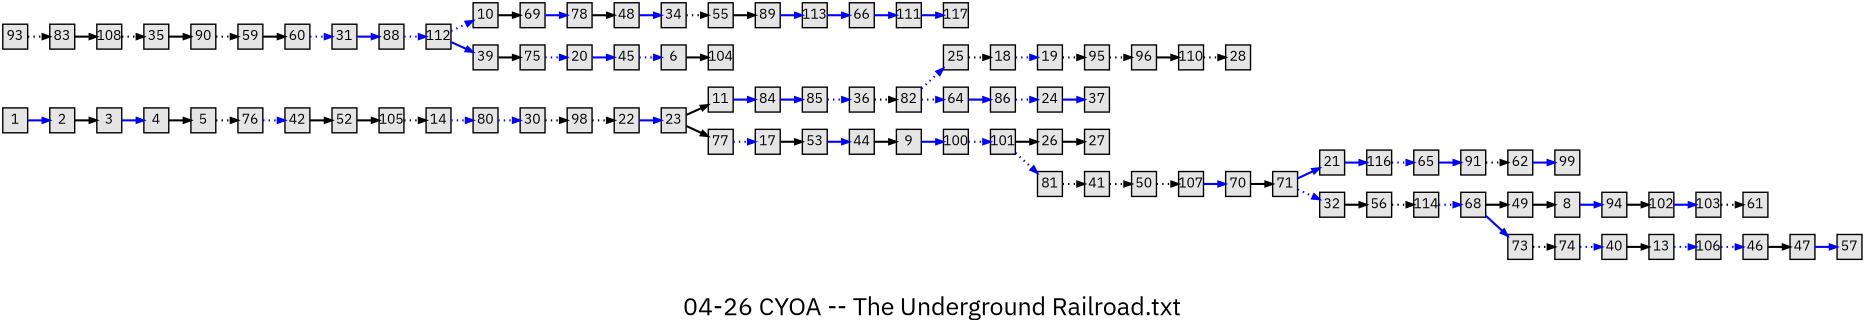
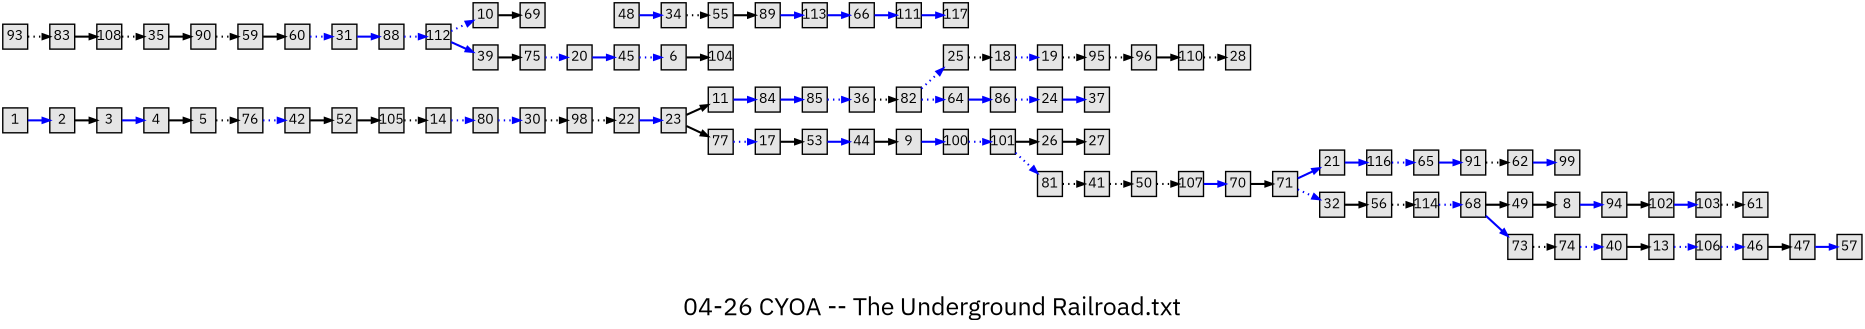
(580, 15) -> none
